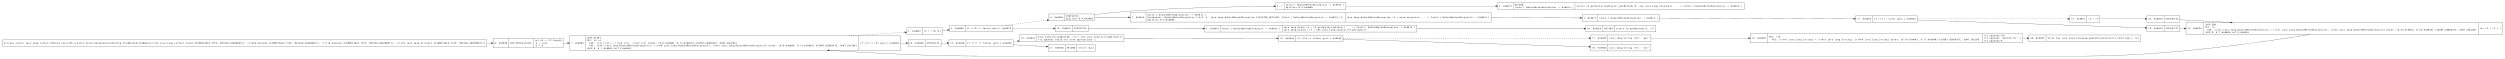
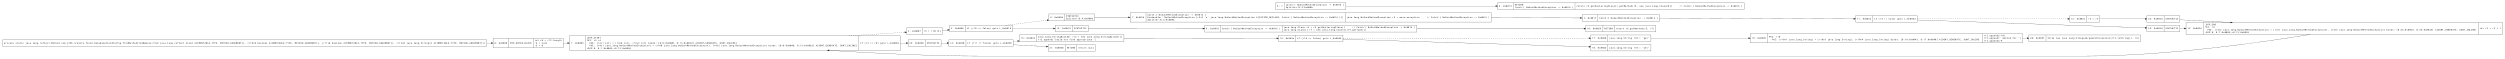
(1184, 8) -> none
